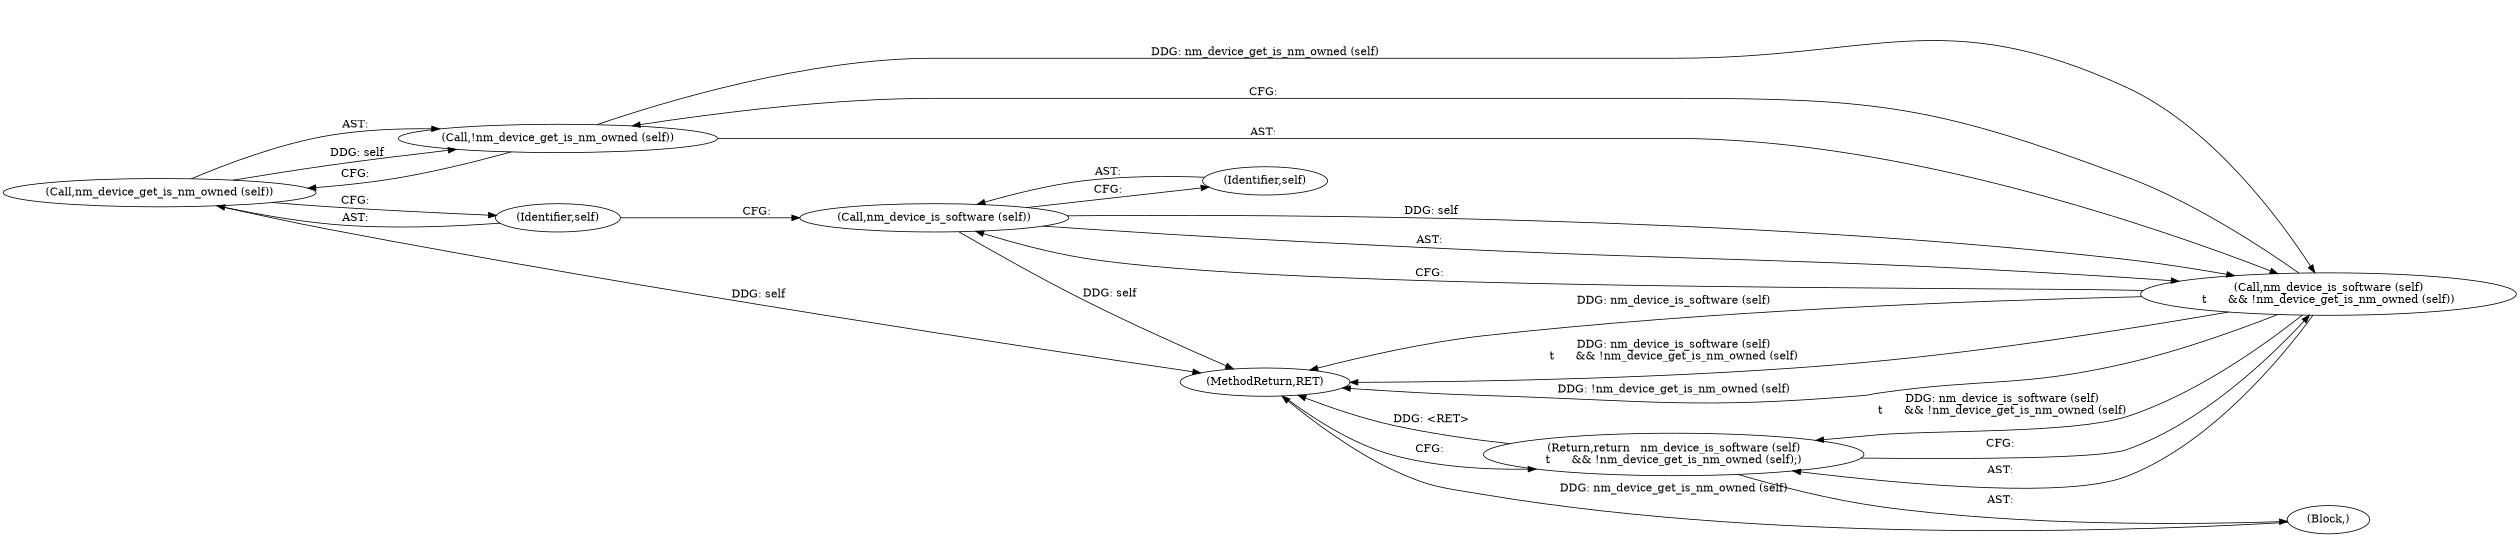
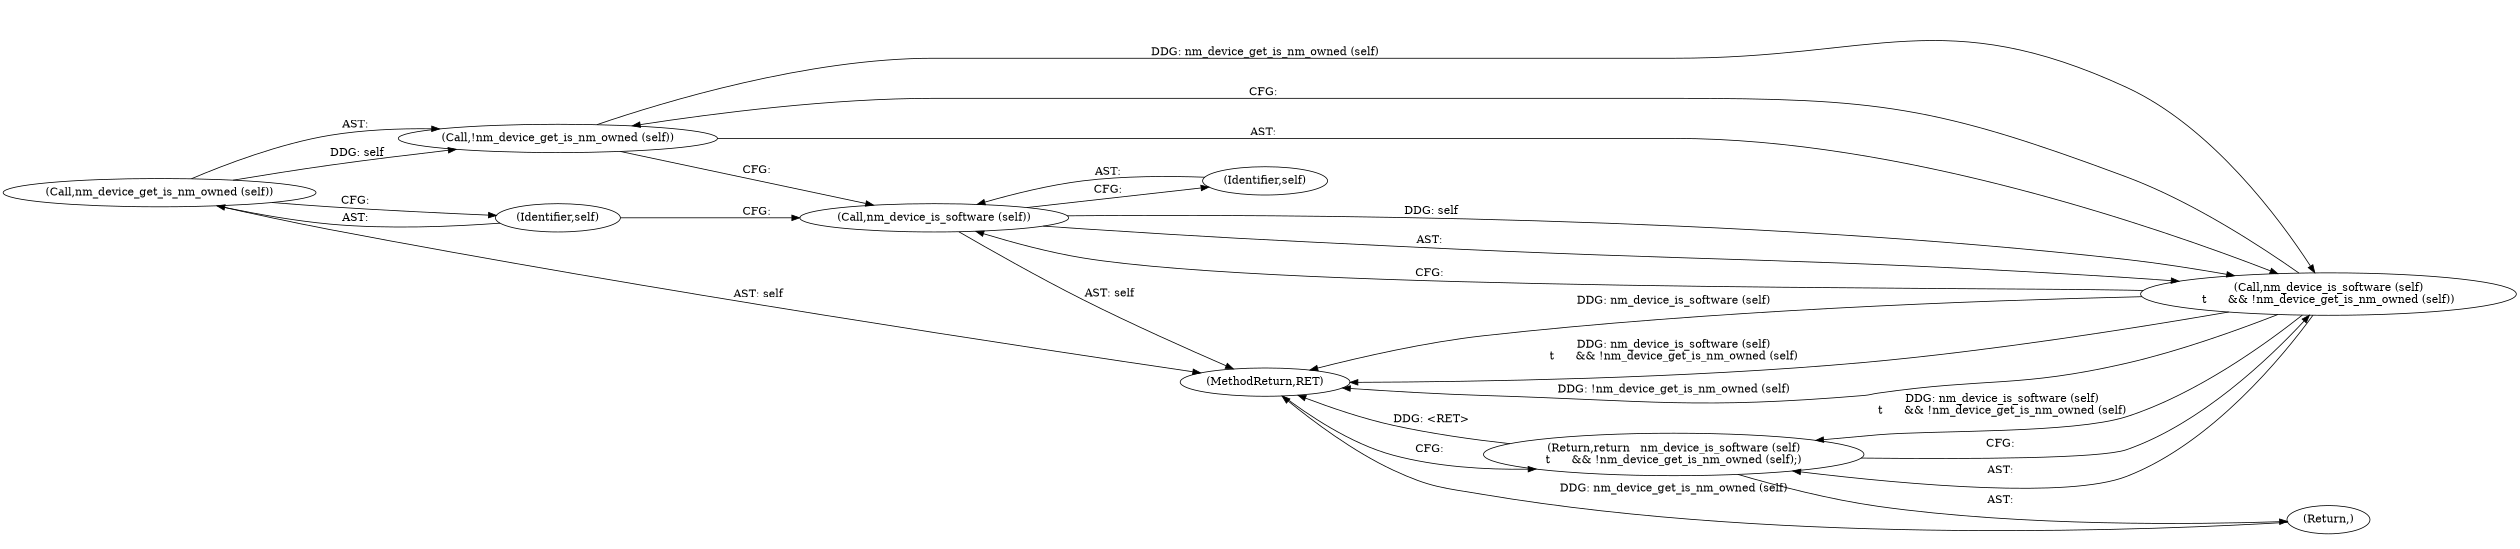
(414, 175) -> (743, 177)
(759, 294) -> (759, 294)
(1110, 294) -> (1110, 294)
(2328, 520) -> (2328, 520)
